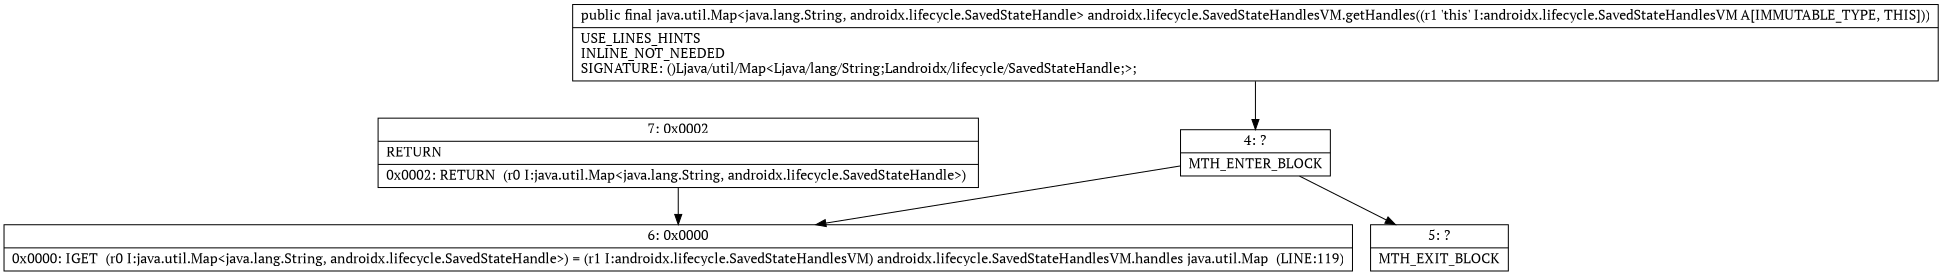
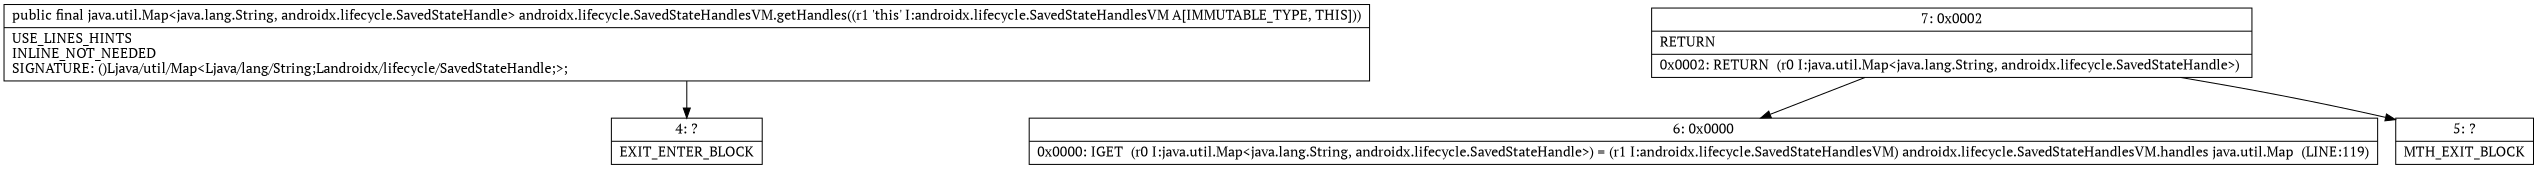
(1255, 164) -> (687, 152)
(1003, 195) -> none
(1343, 198) -> (2283, 96)
